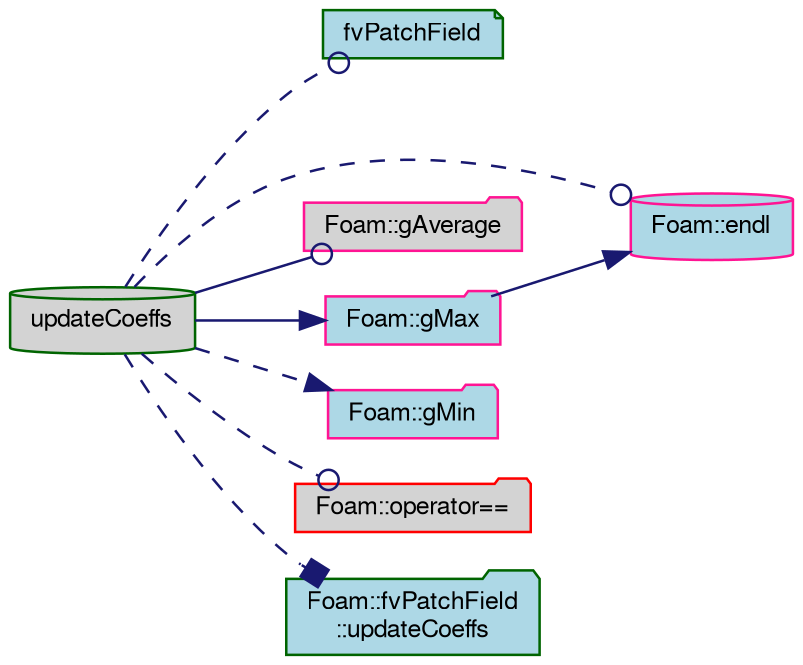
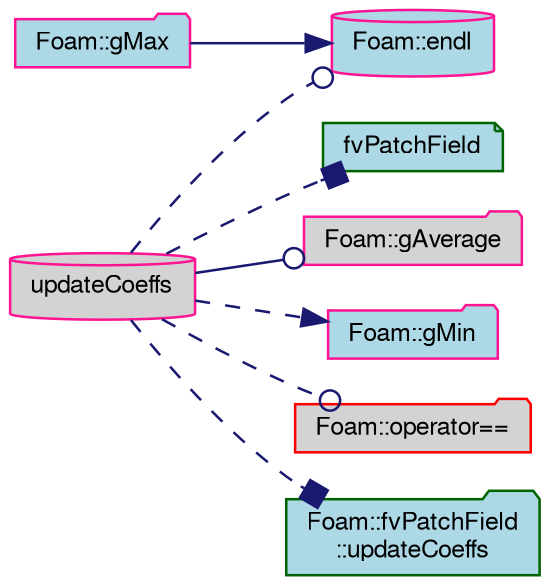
(215, 165) -> (242, 216)
(103, 320) -> (103, 286)
(247, 320) -> none
